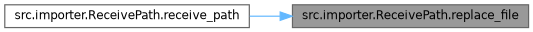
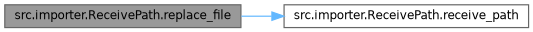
(265, 16) -> (256, 16)
